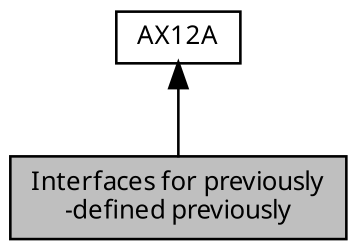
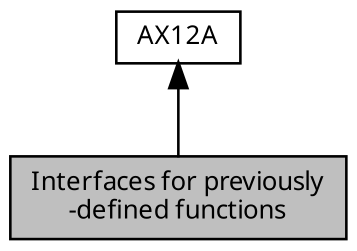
(178, 198) -> (178, 198)
